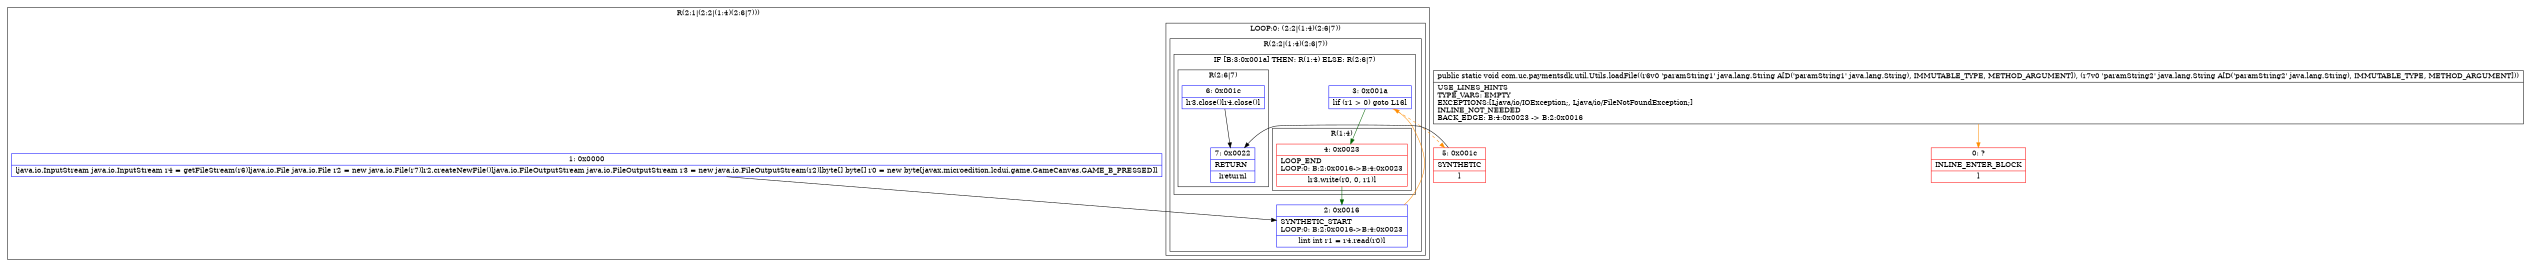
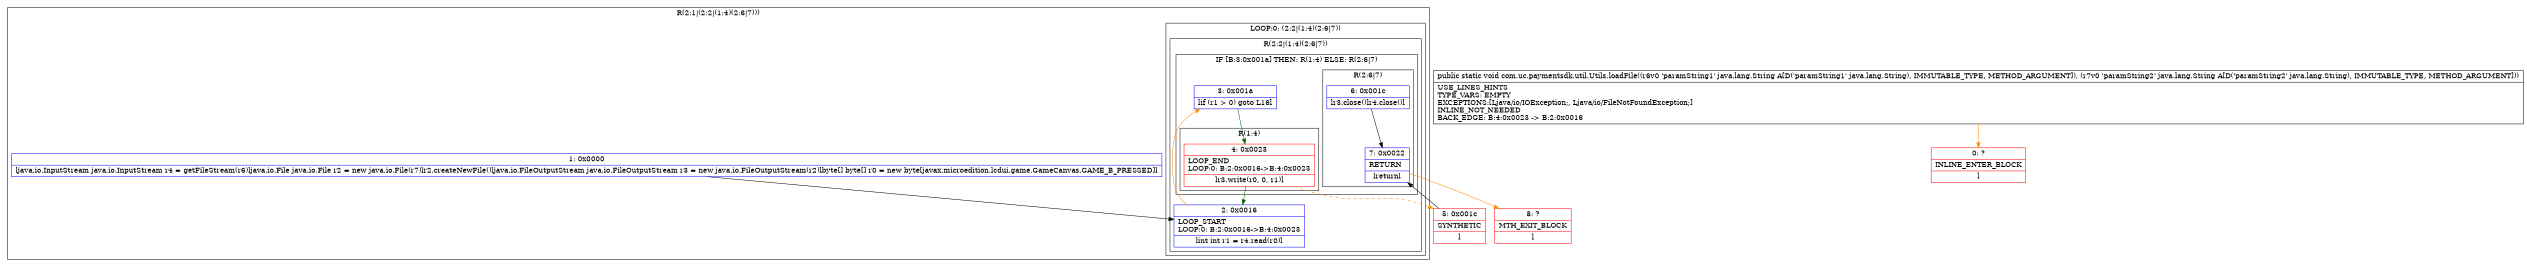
(1412, 120) -> (1361, 199)
(1316, 222) -> (1202, 222)
none -> (1533, 226)
